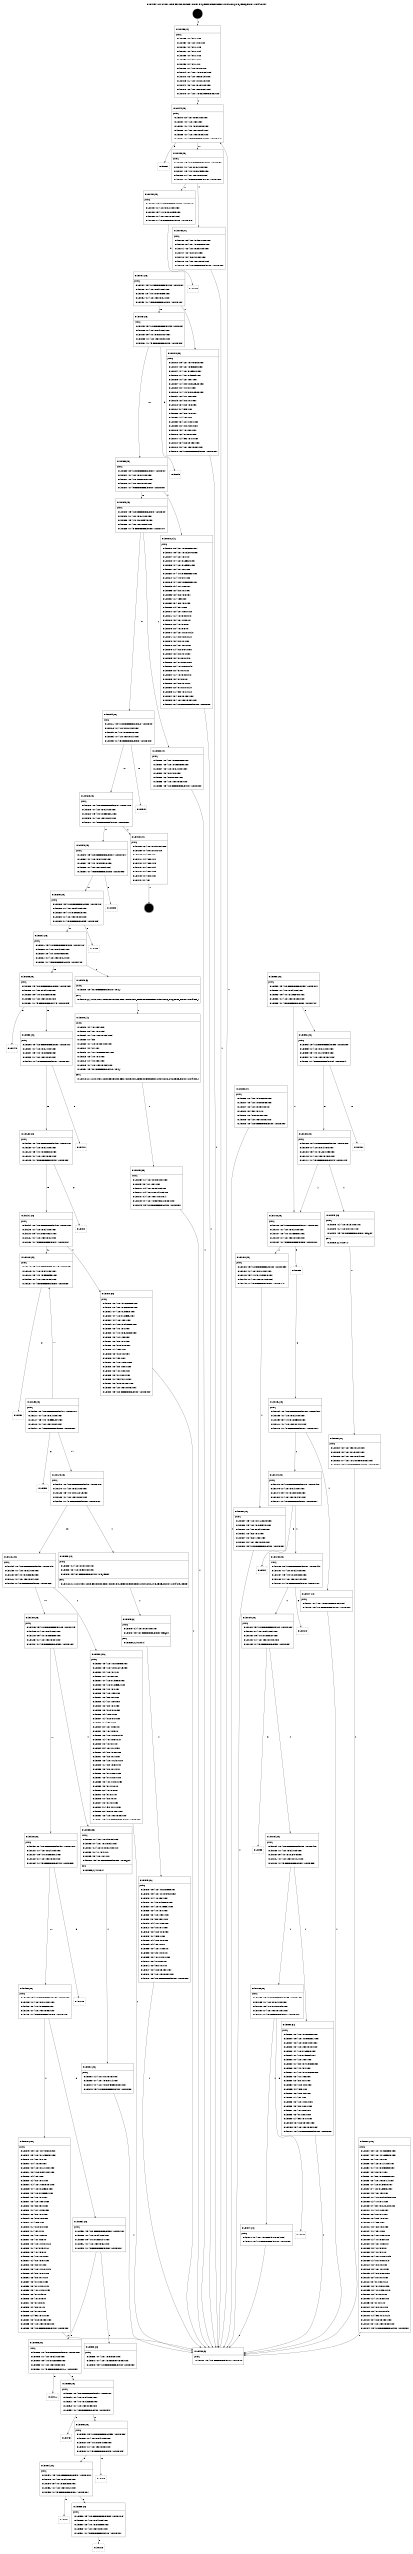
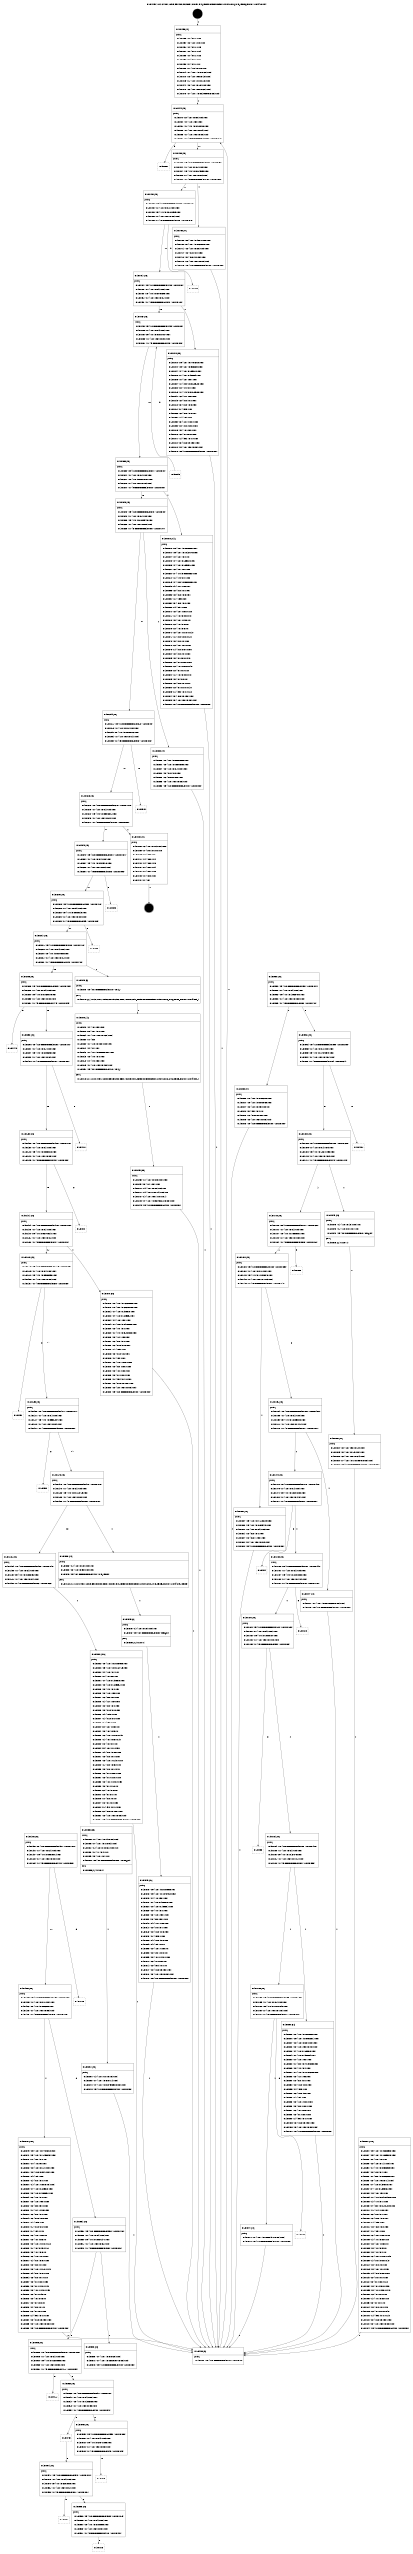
none -> (162, 248)
(161, 411) -> (151, 415)
(294, 1109) -> (278, 1046)
(296, 1336) -> (278, 1342)
(52, 1344) -> (43, 1342)
(51, 1631) -> none
(84, 2458) -> (66, 2451)
